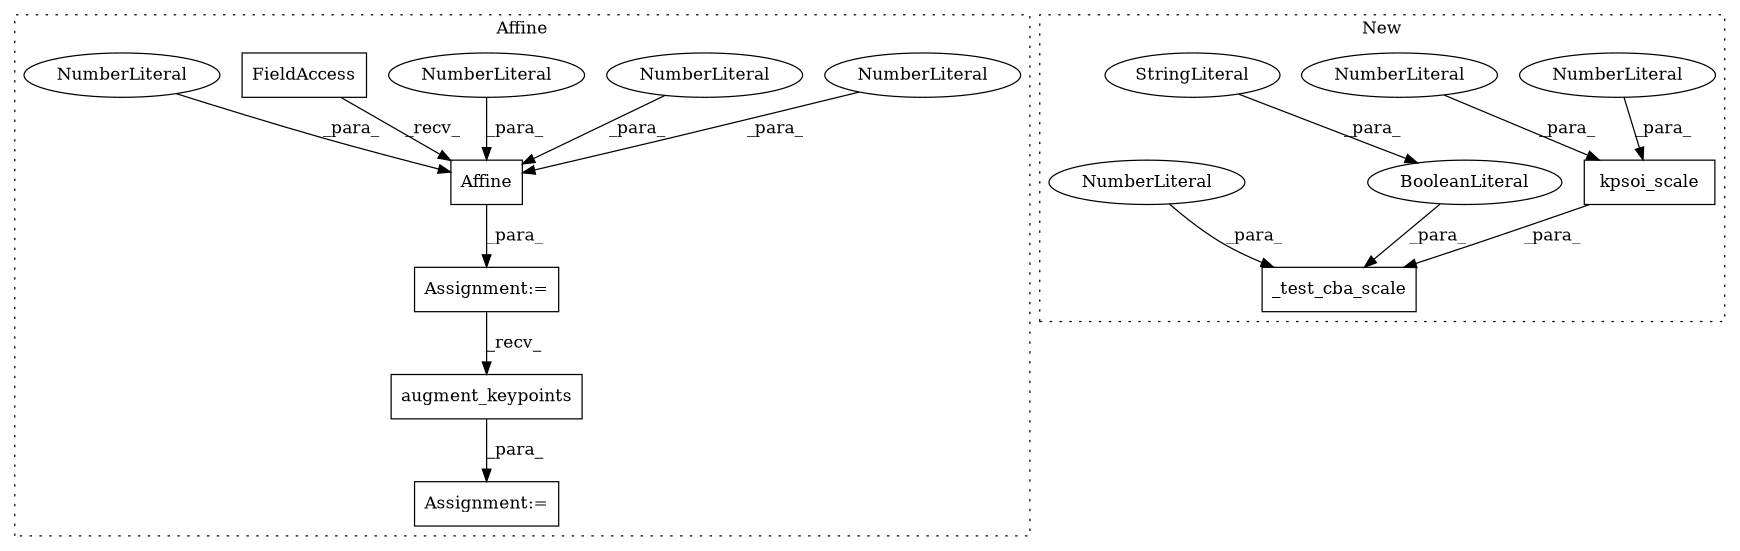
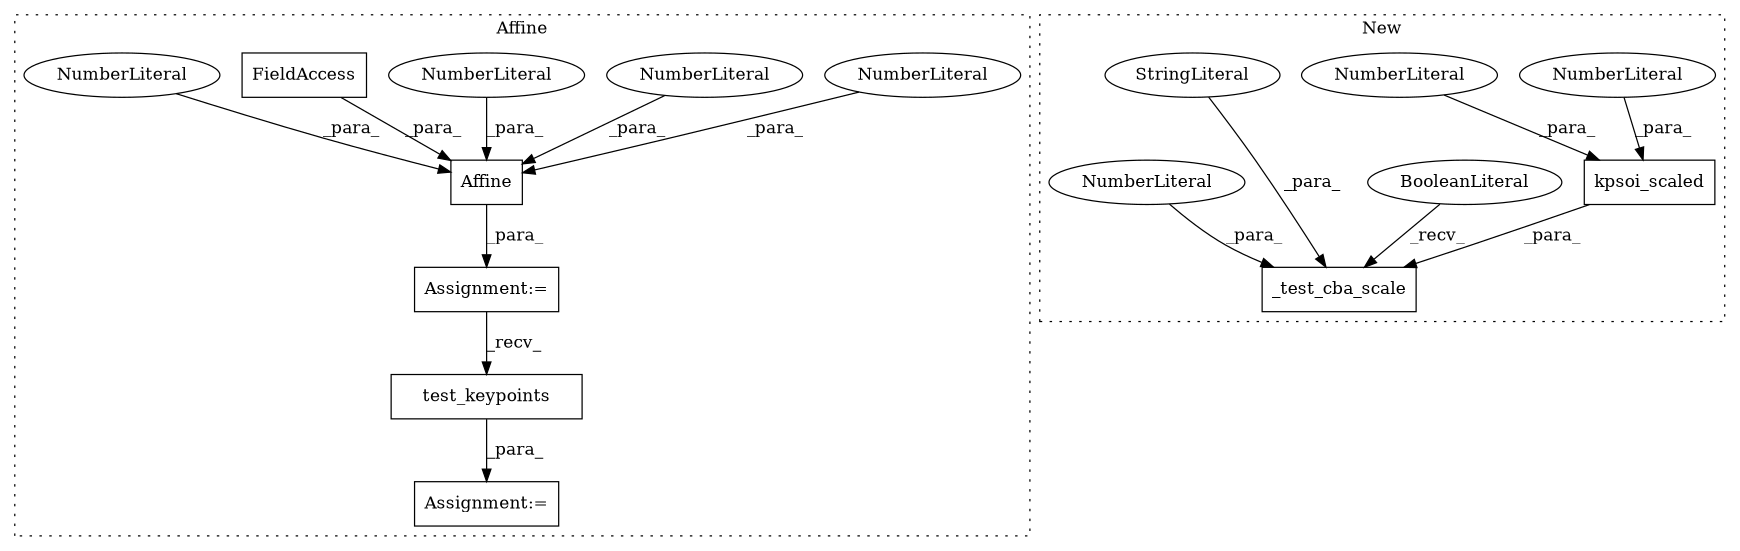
(1322, 126) -> (1266, 176)
(433, 129) -> (433, 129)
(1650, 182) -> (1650, 182)
(1438, 236) -> (1438, 236)
(487, 397) -> (487, 397)
